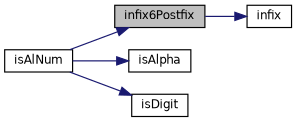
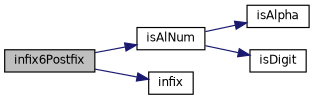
(94, 41) -> (110, 50)
